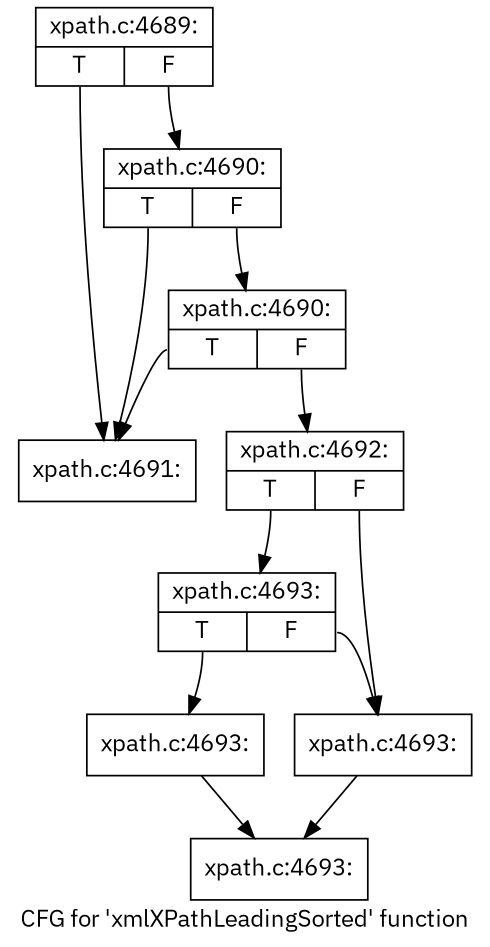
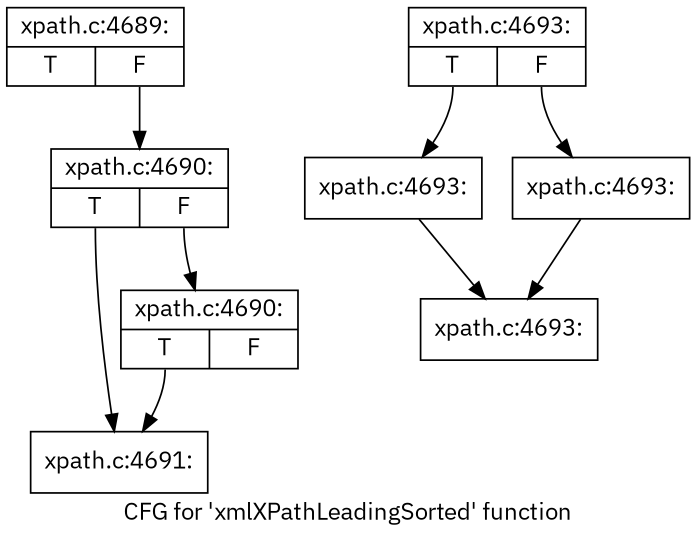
(87, 255) -> none
(315, 471) -> none
